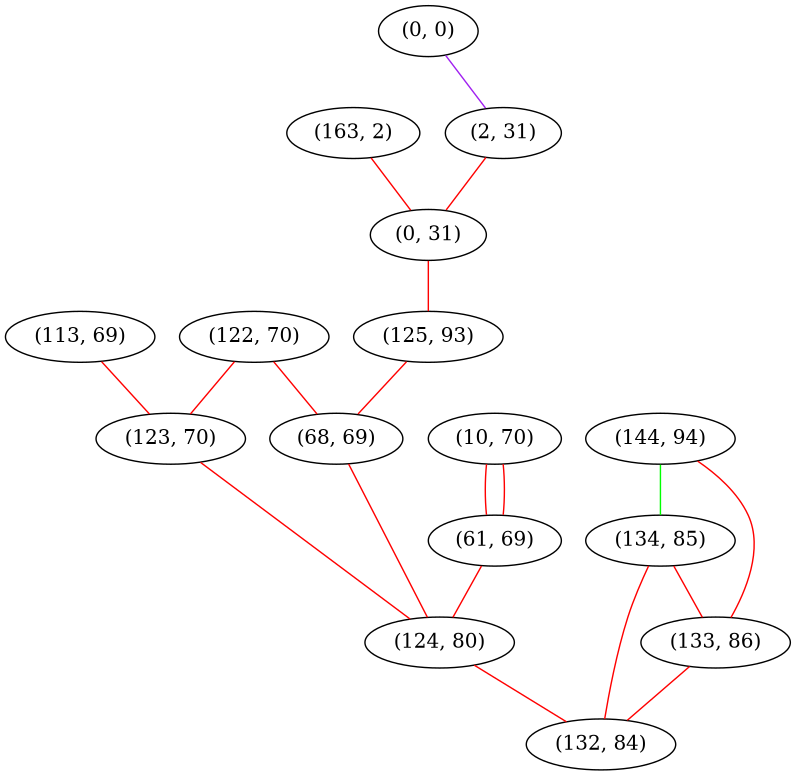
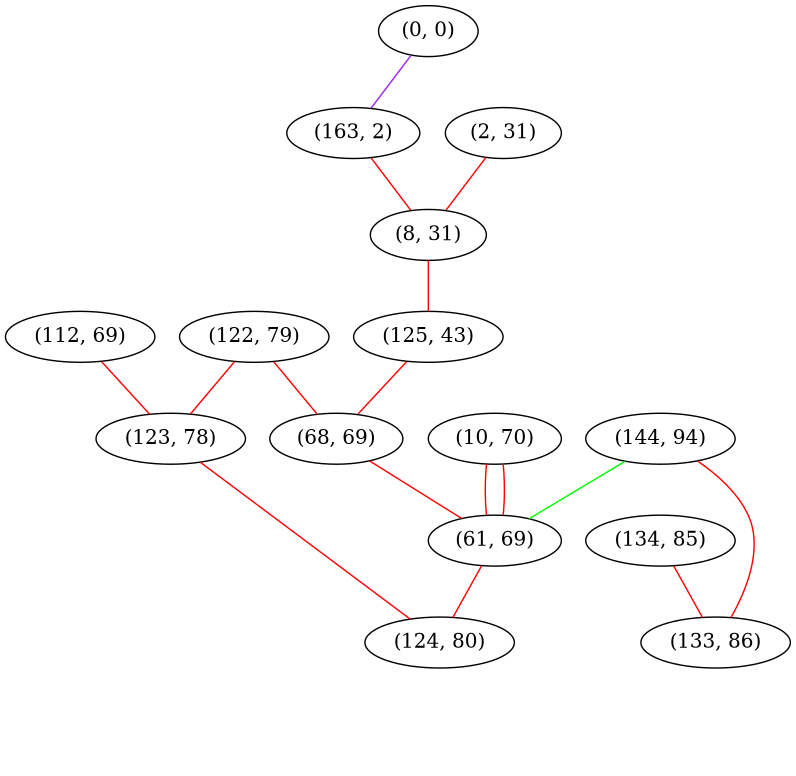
(466, 82) -> (391, 82)
(428, 235) -> (428, 235)
(80, 337) -> (80, 337)
(254, 337) -> (254, 337)
(428, 337) -> (428, 337)
(171, 439) -> (171, 439)
(660, 490) -> (577, 490)
(388, 541) -> (416, 490)
(601, 744) -> none
